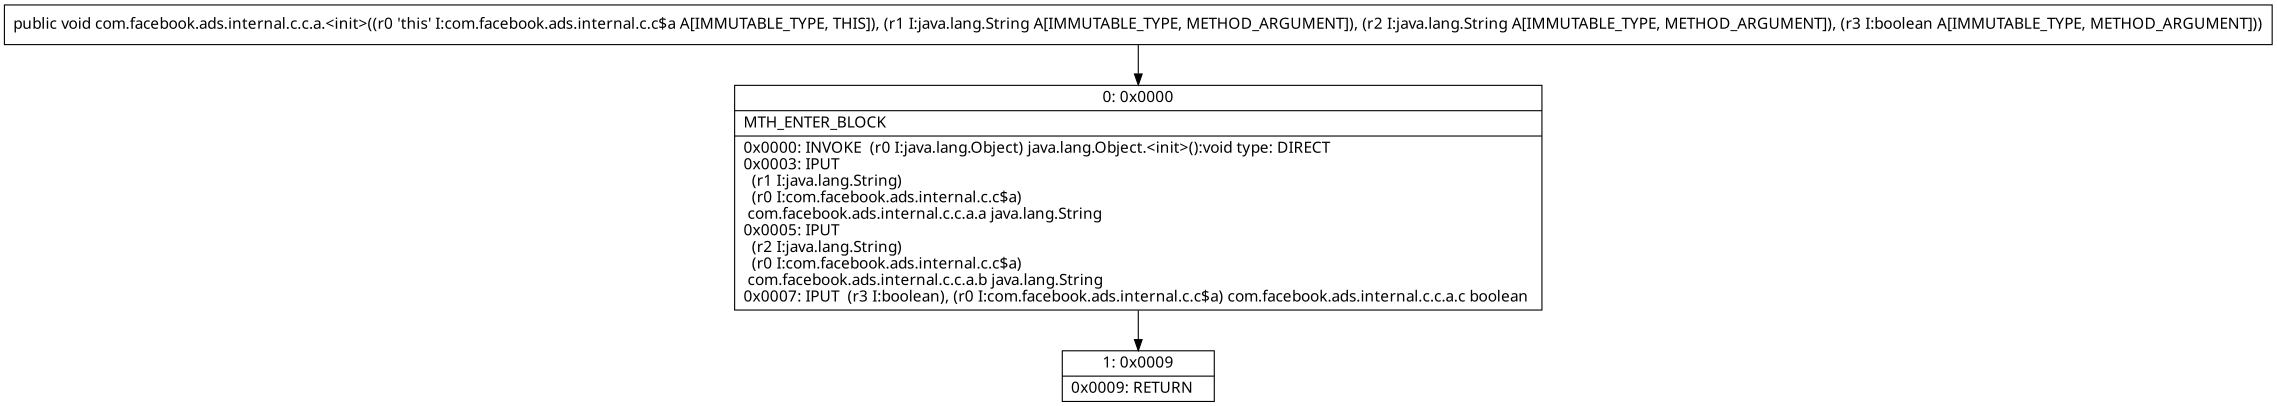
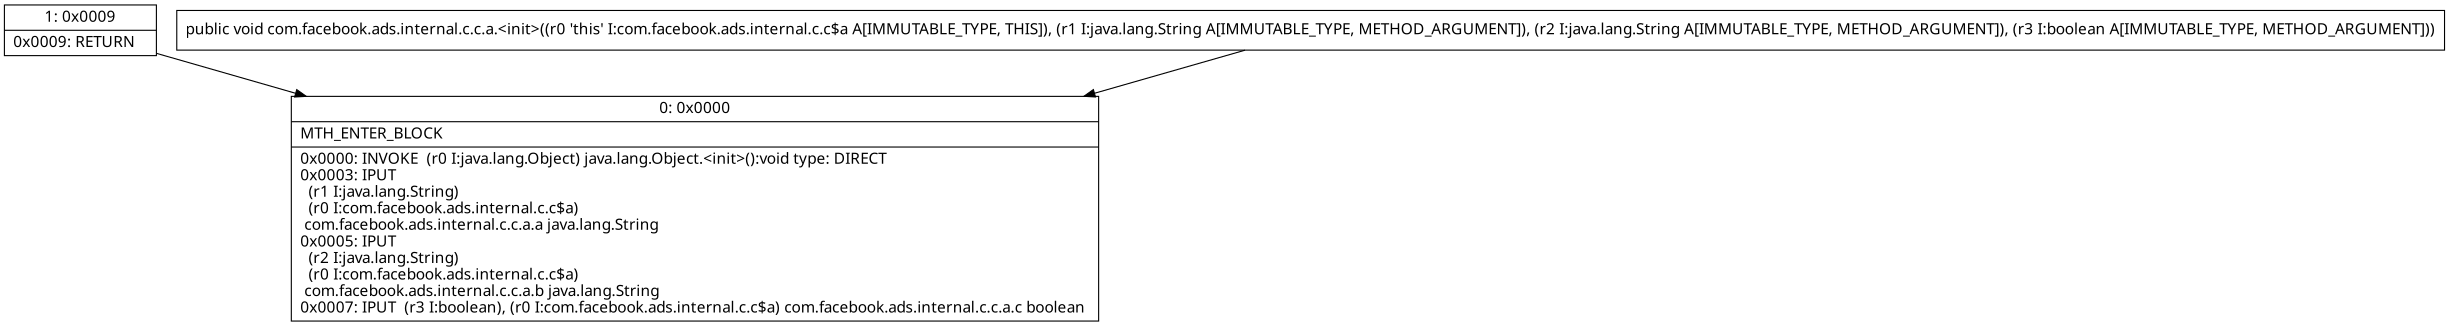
(1138, 325) -> (226, 73)
